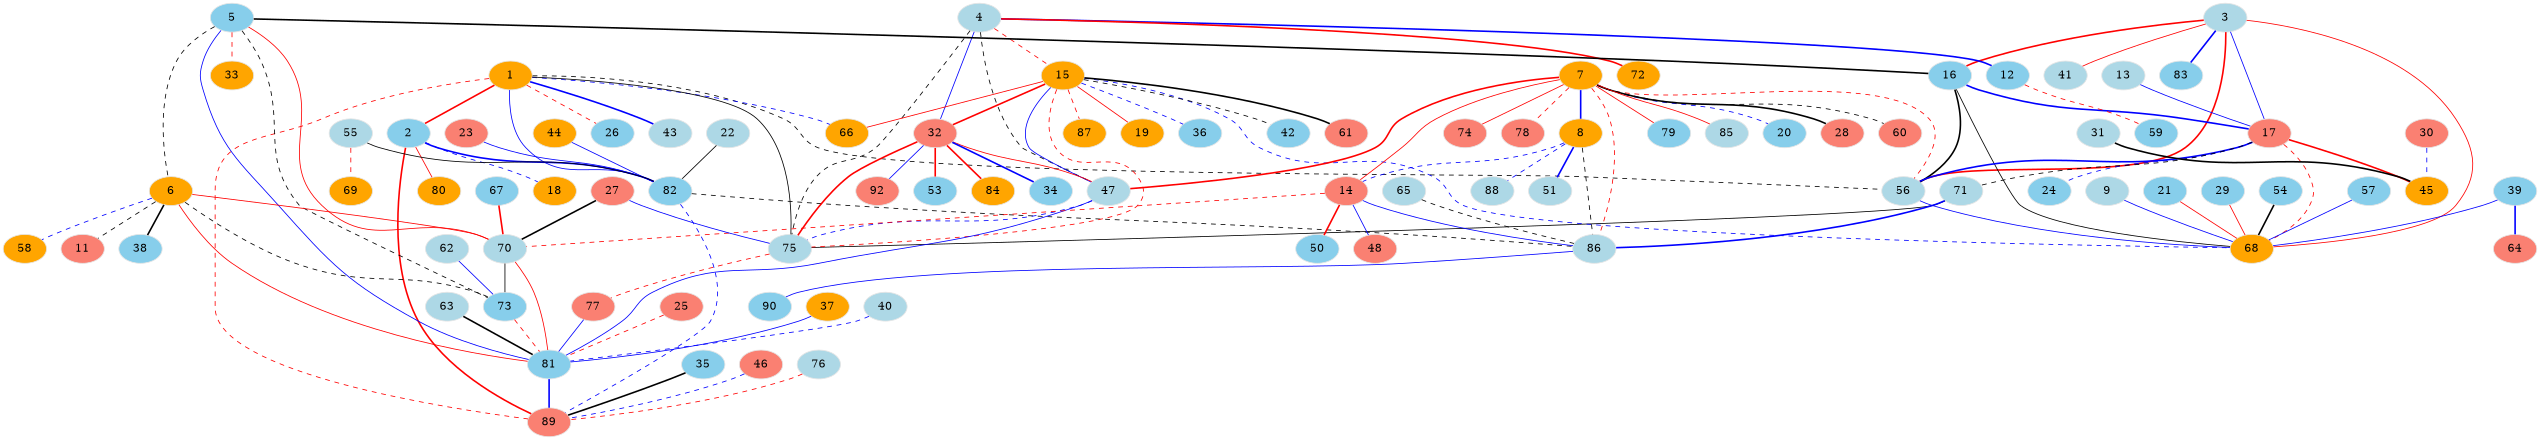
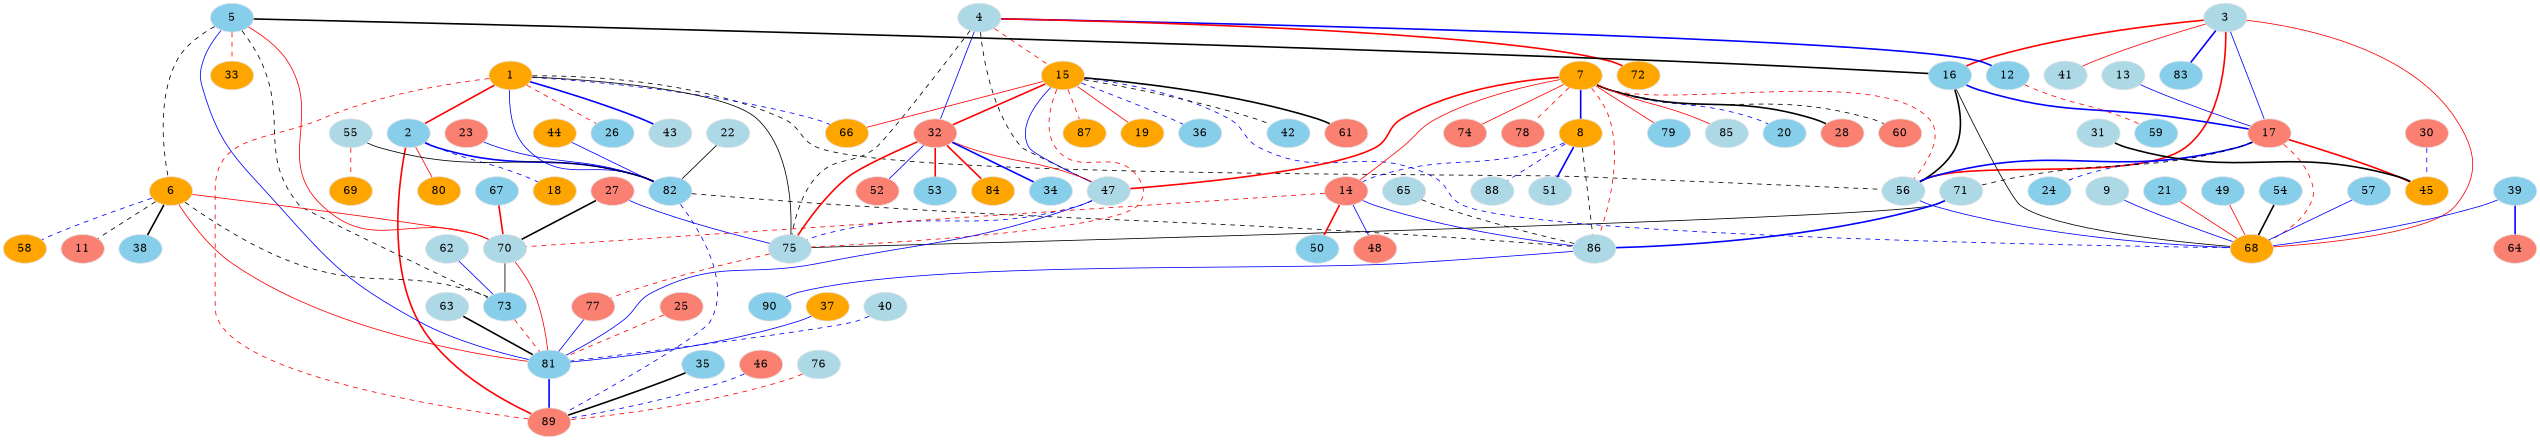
(877, 191) -> (877, 191)
(2223, 191) -> (2223, 191)
